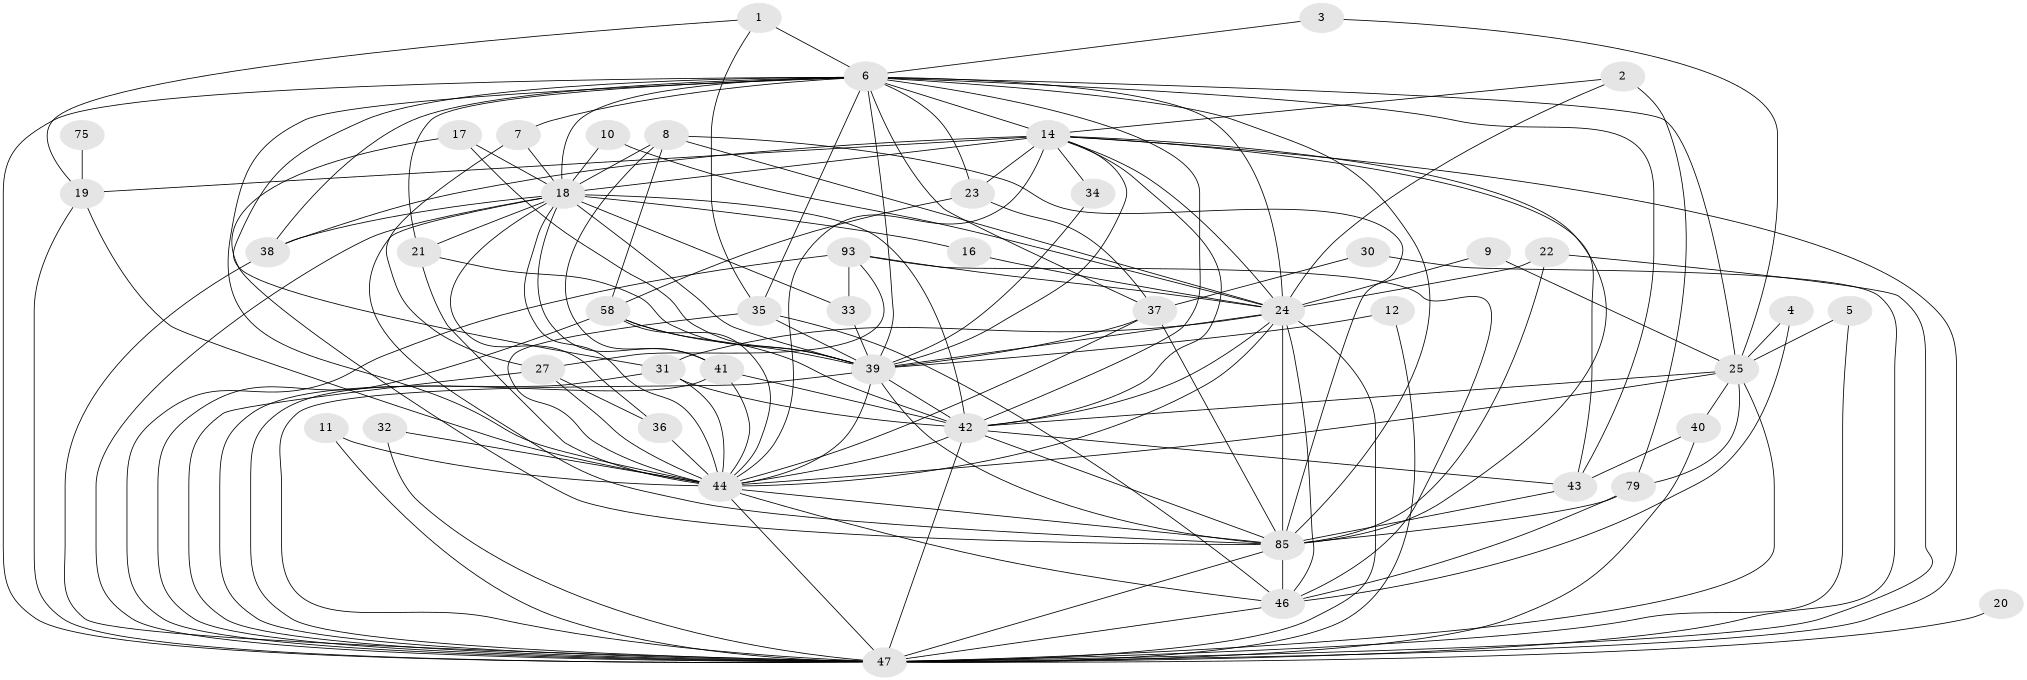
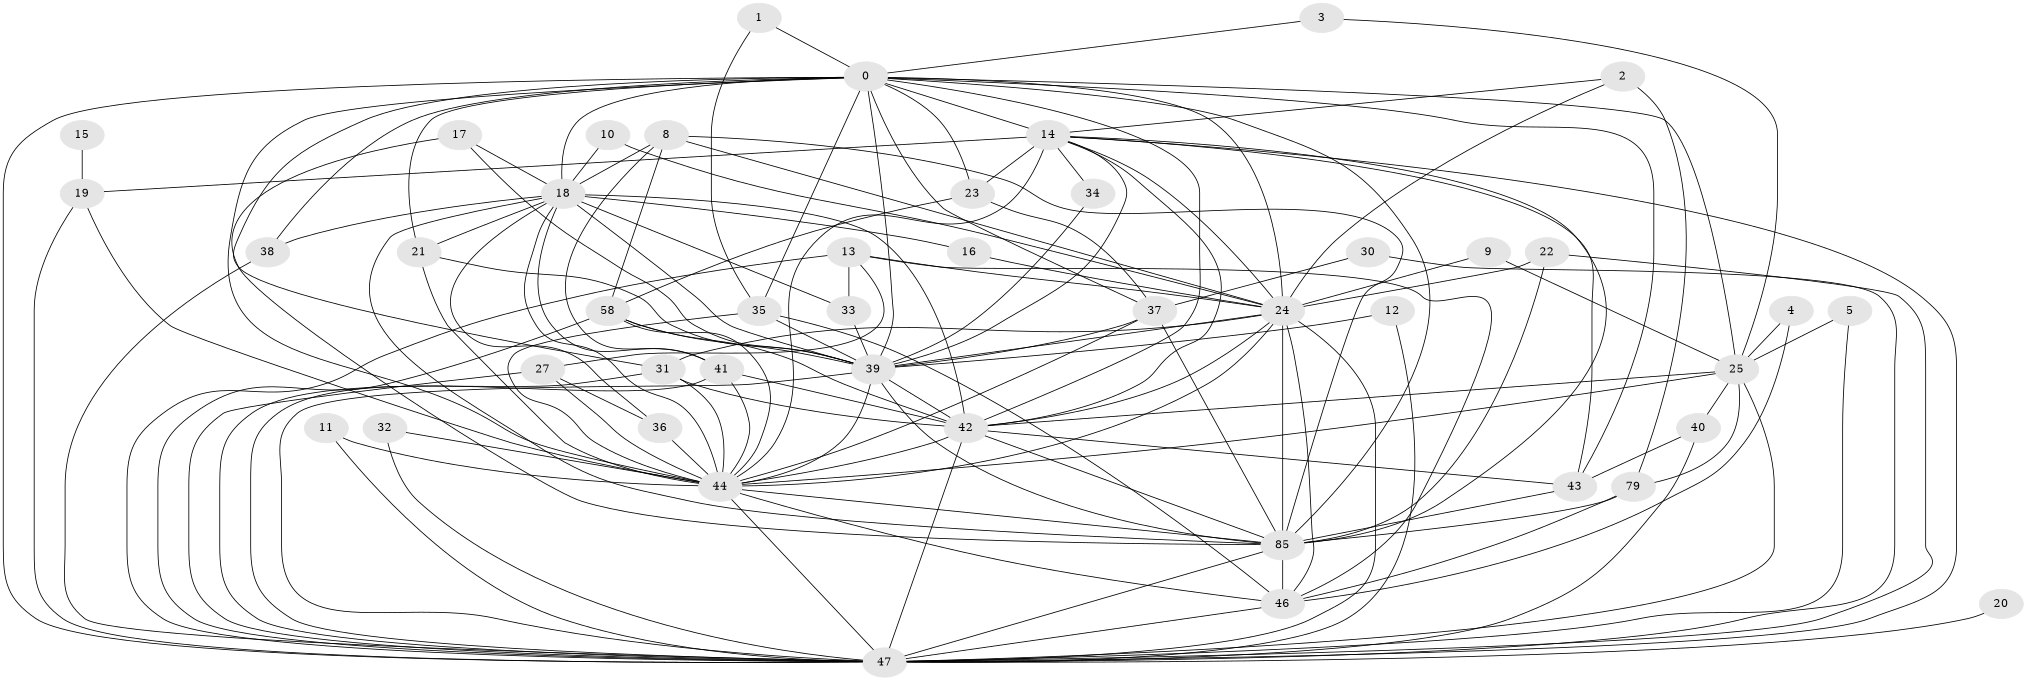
(357, 55) -> none
(866, 77) -> (866, 77)
(82, 135) -> (82, 135)
(518, 135) -> none
(806, 164) -> none
(521, 181) -> none
(849, 252) -> (849, 252)
(147, 623) -> none
